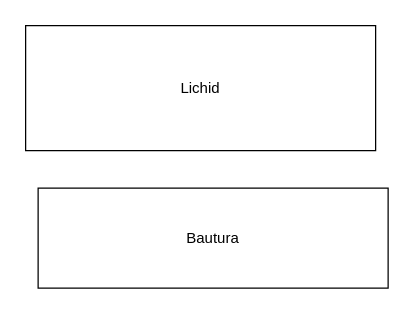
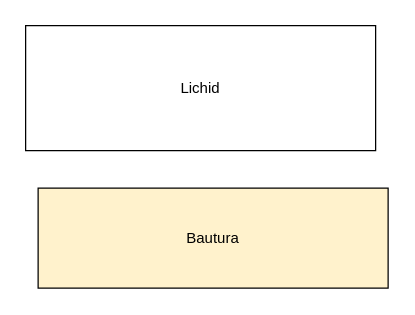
(213, 238) -> (213, 238)
